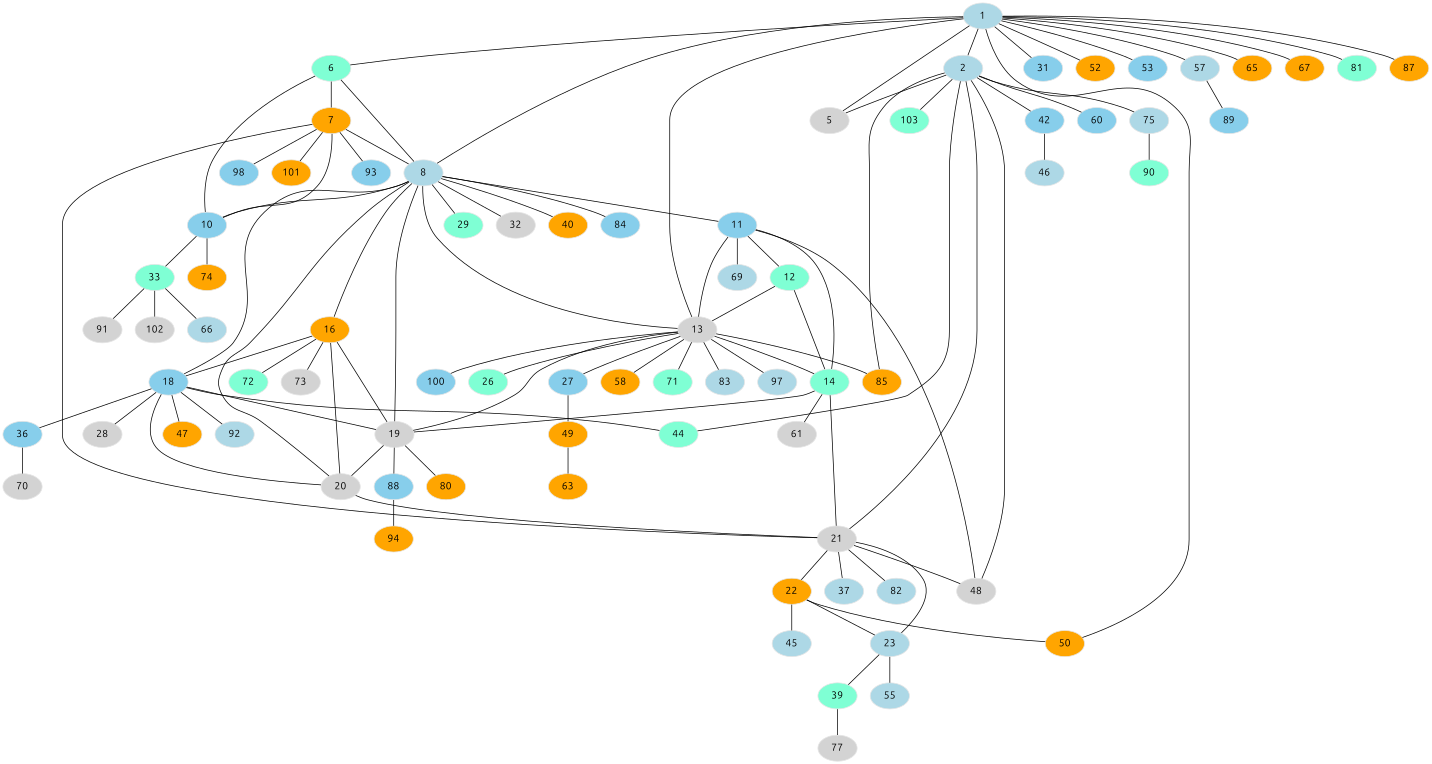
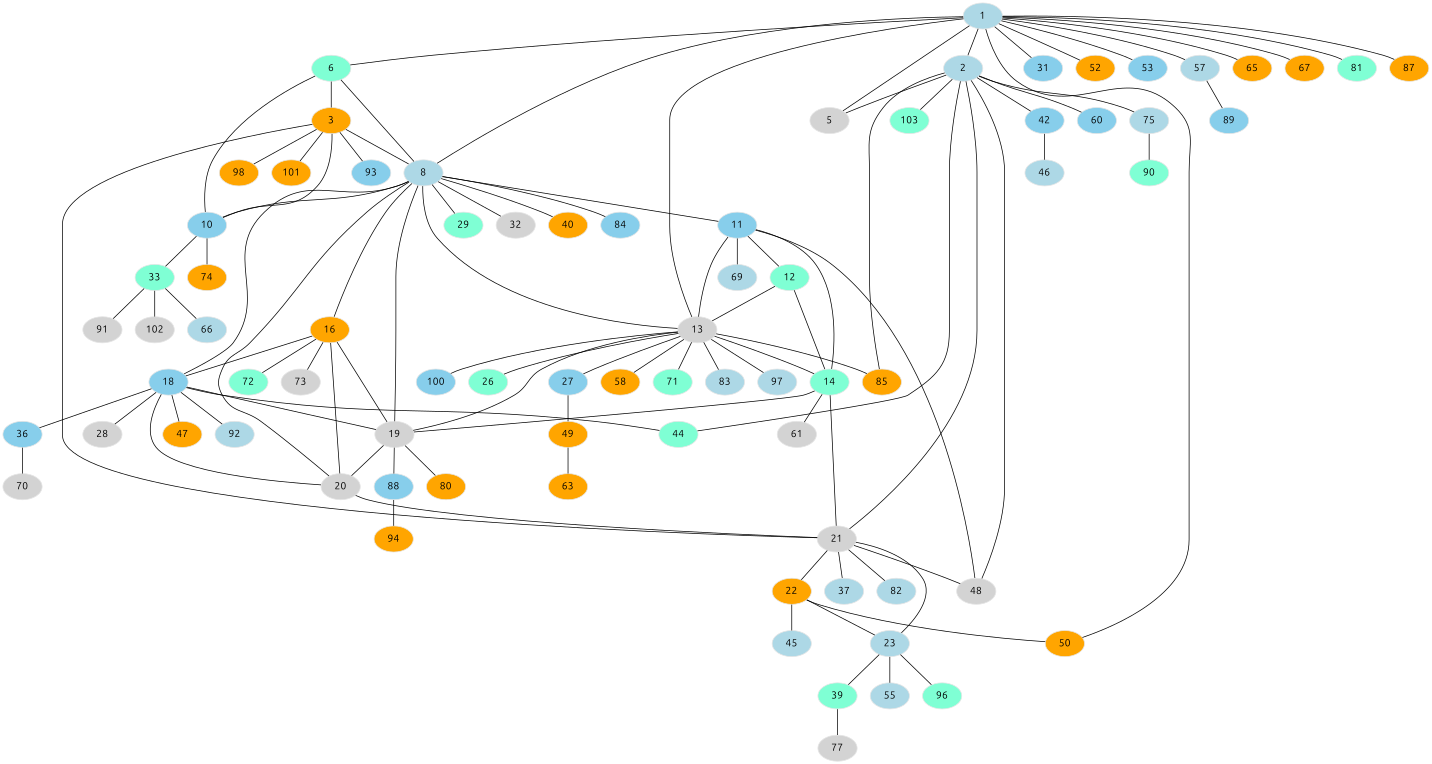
(331, 121) -> (331, 121)
(239, 173) -> (239, 173)
none -> (942, 696)
